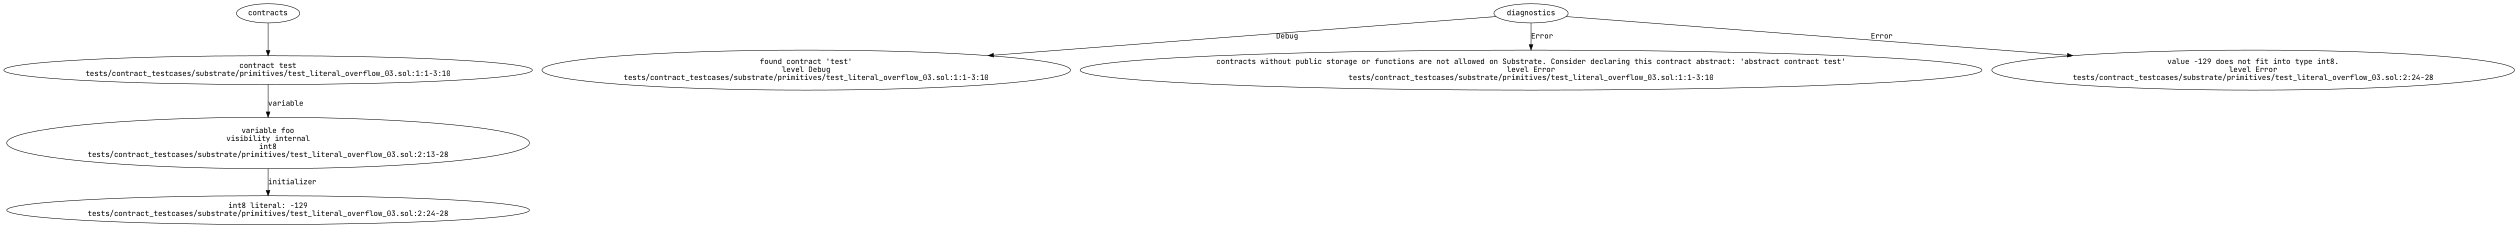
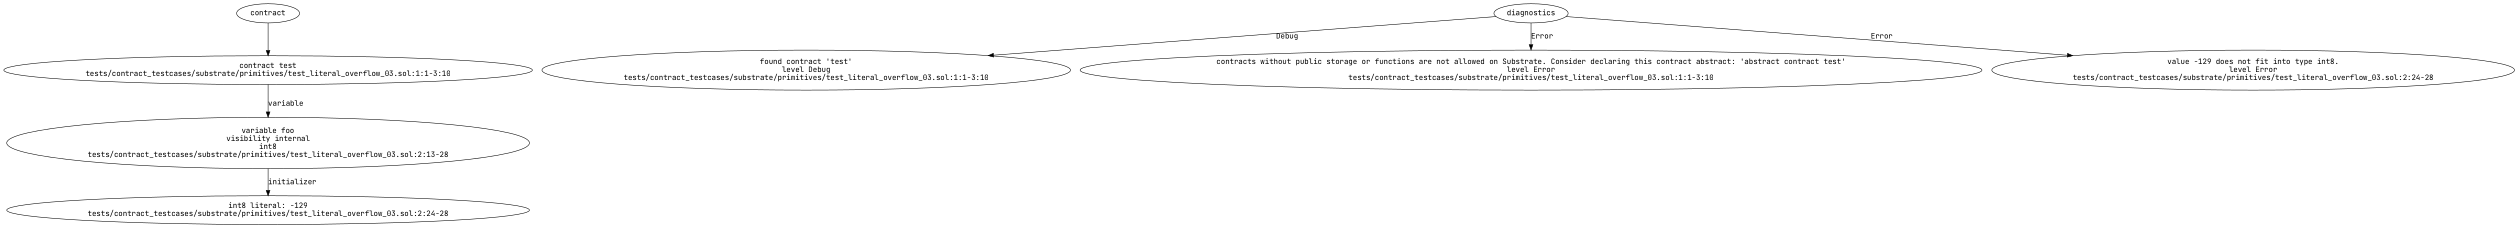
(268, 13) -> (268, 13)
